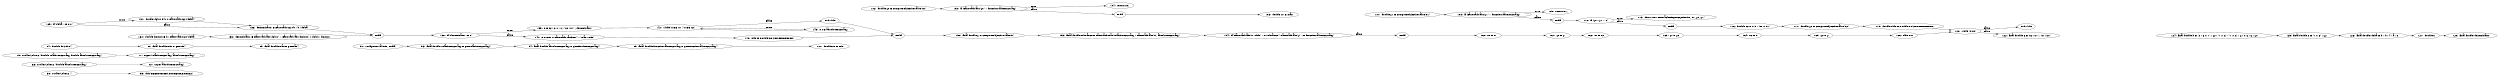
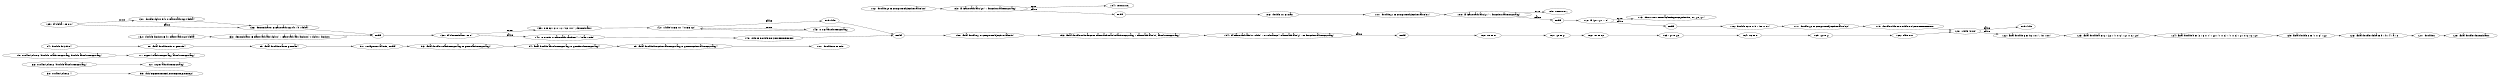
none -> (1331, 15)
none -> (2108, 36)
none -> (329, 46)
